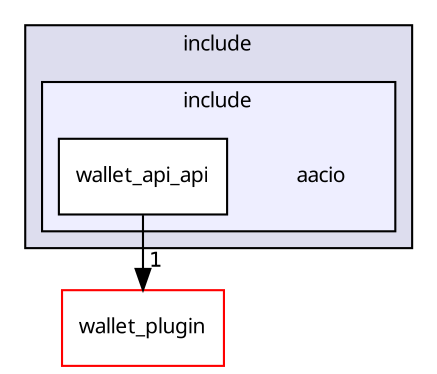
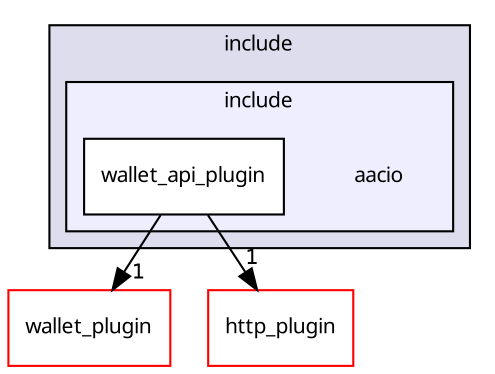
(143, 177) -> (184, 177)
none -> (281, 328)
